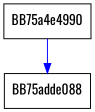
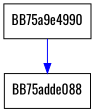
(47, 21) -> (47, 21)
